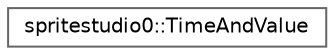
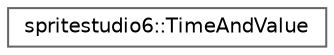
(167, 27) -> (167, 27)
